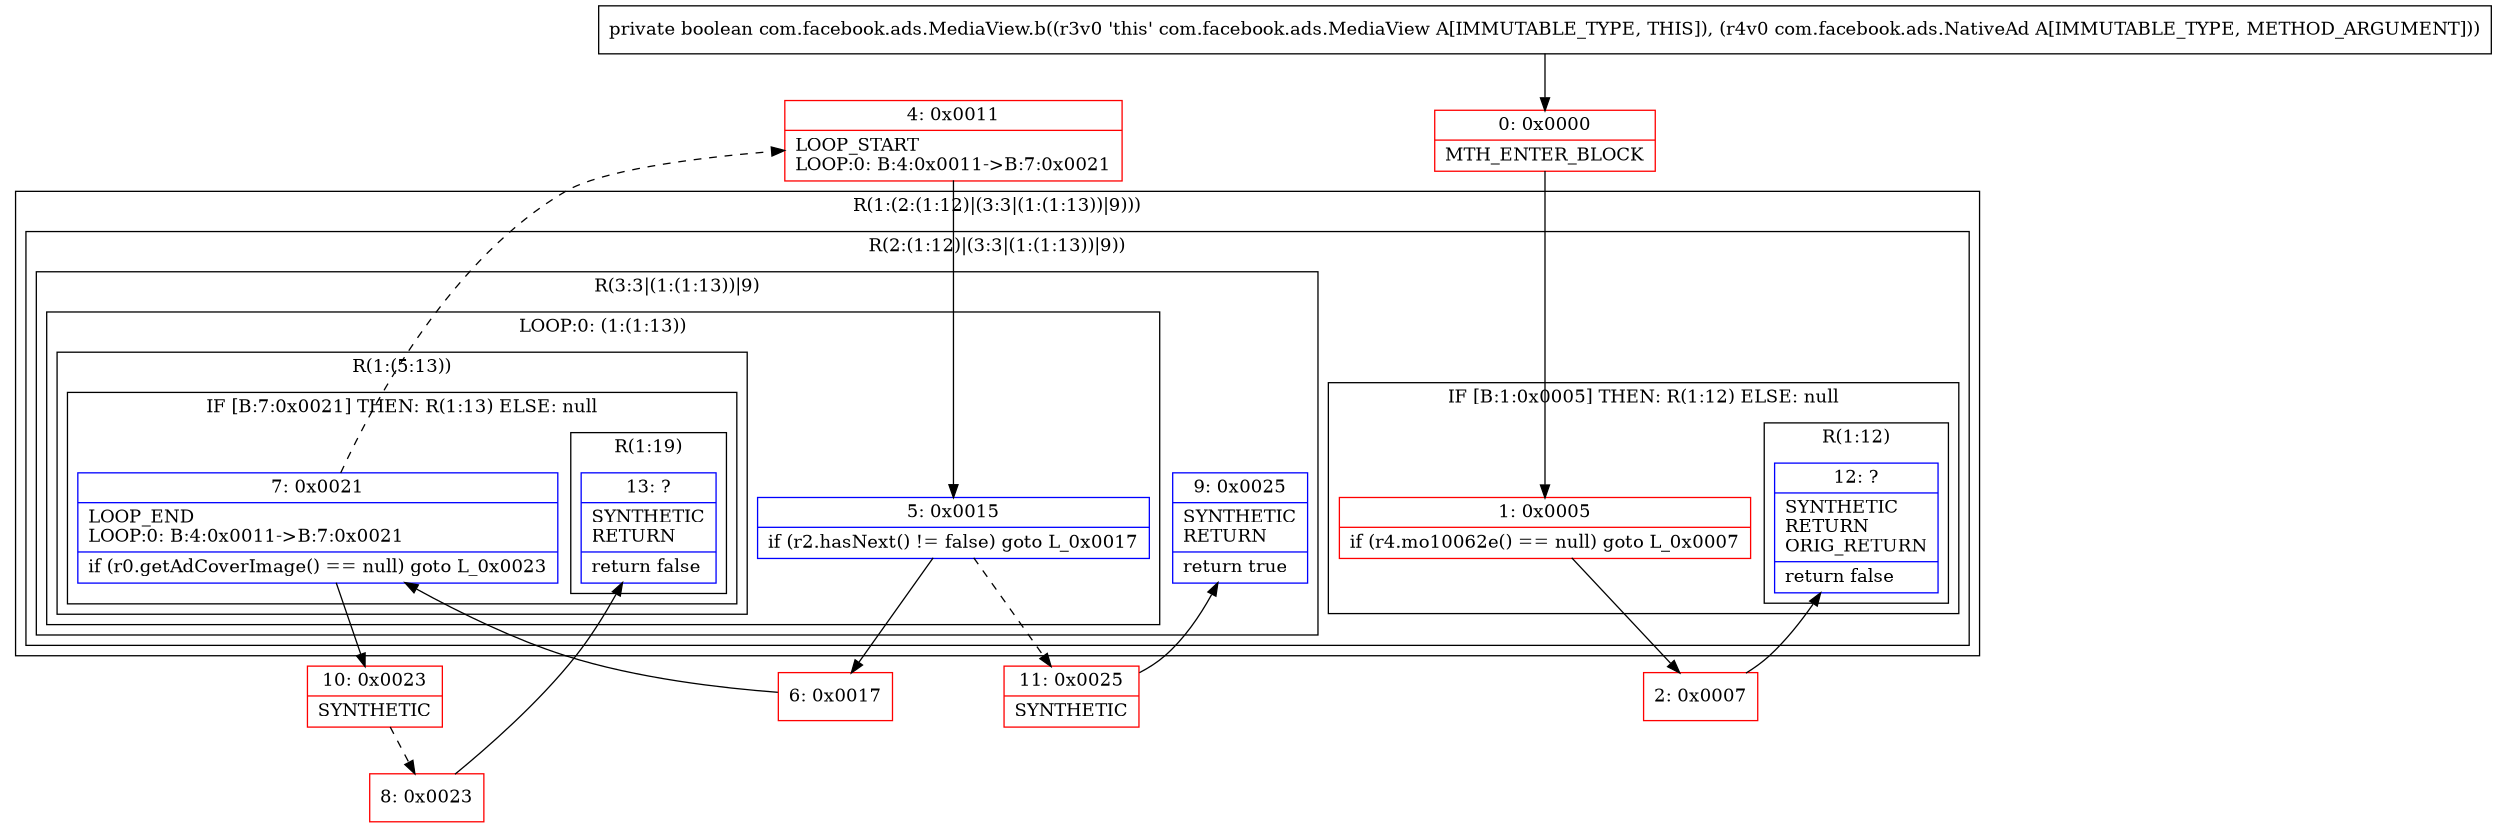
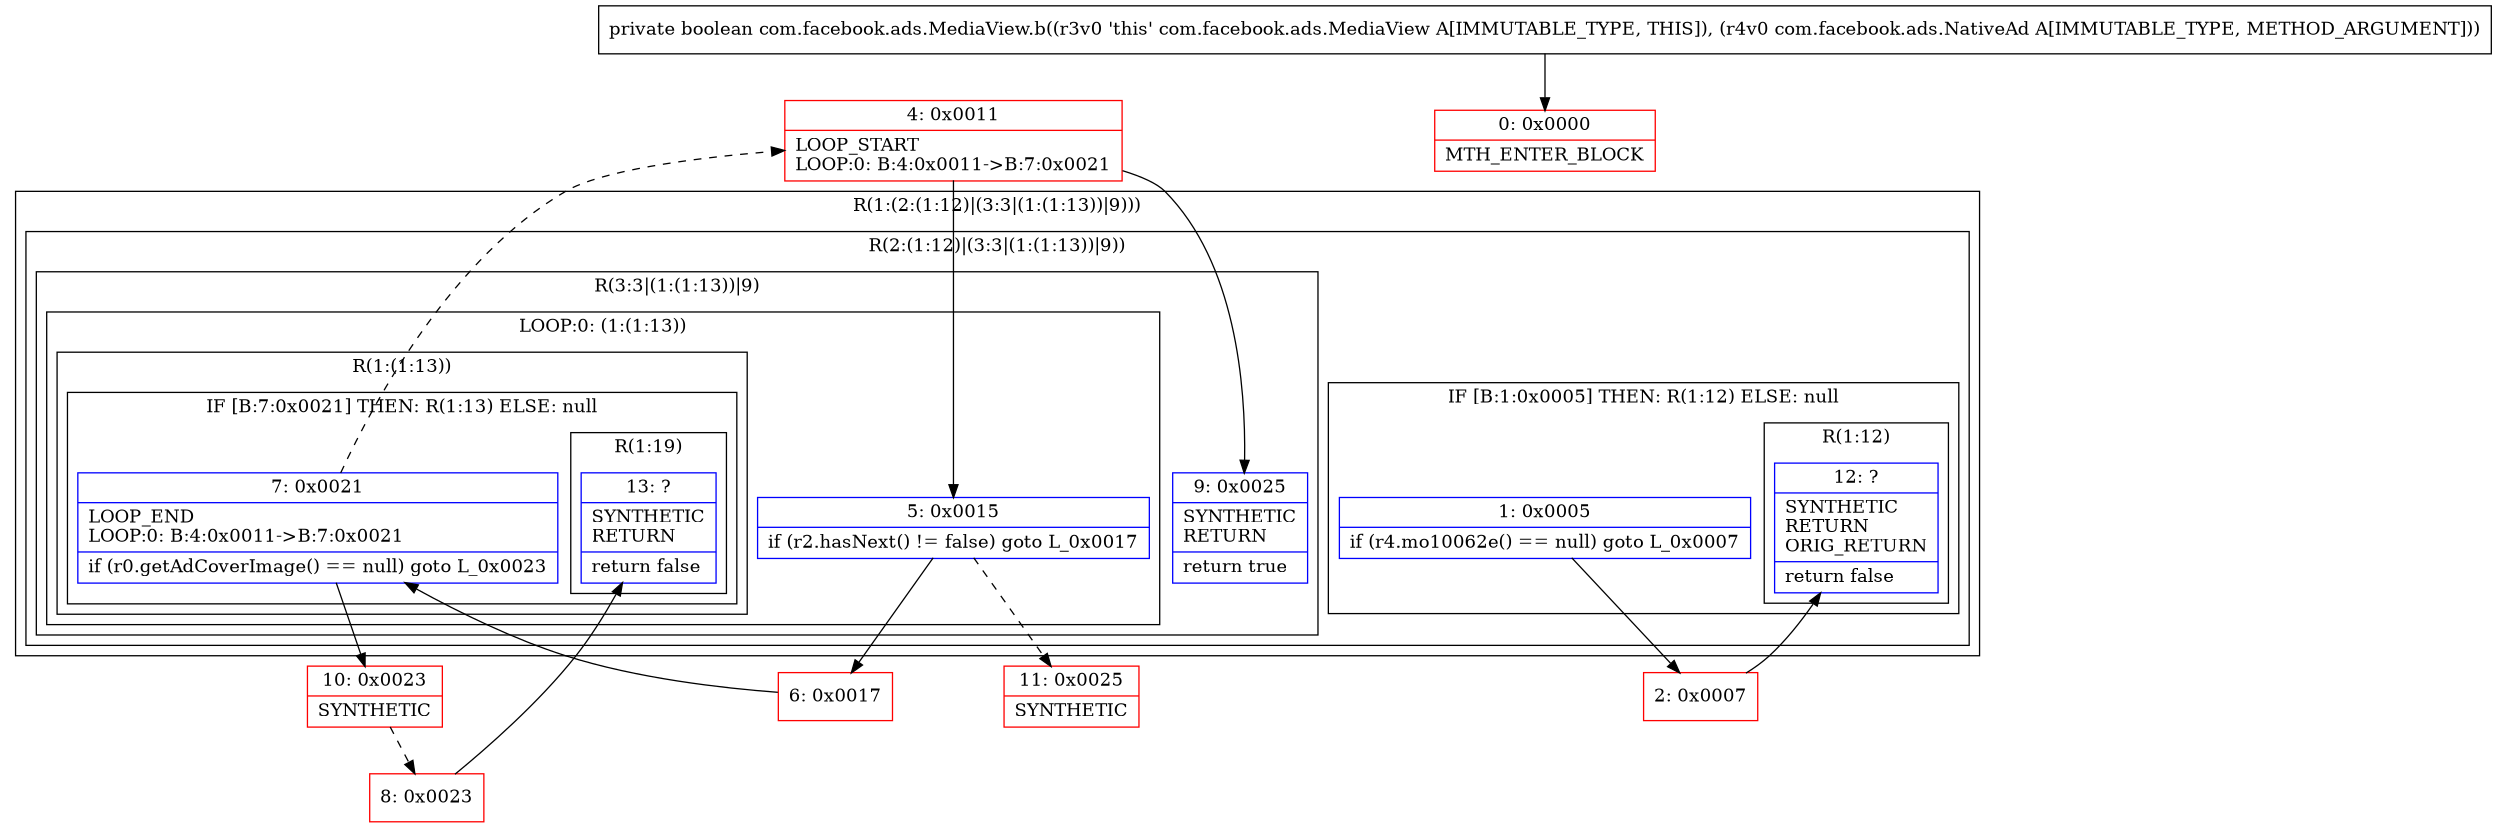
(1545, 328) -> none
(402, 367) -> (402, 367)
(1545, 528) -> (1545, 528)
(1191, 626) -> (1223, 295)
